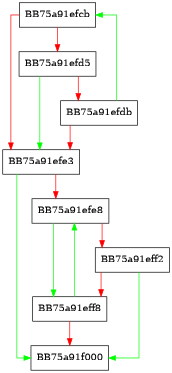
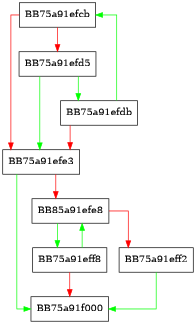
(78, 85) -> (78, 85)
(70, 211) -> (70, 211)
(101, 281) -> none
